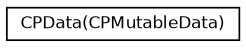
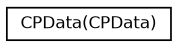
(123, 24) -> (89, 24)
